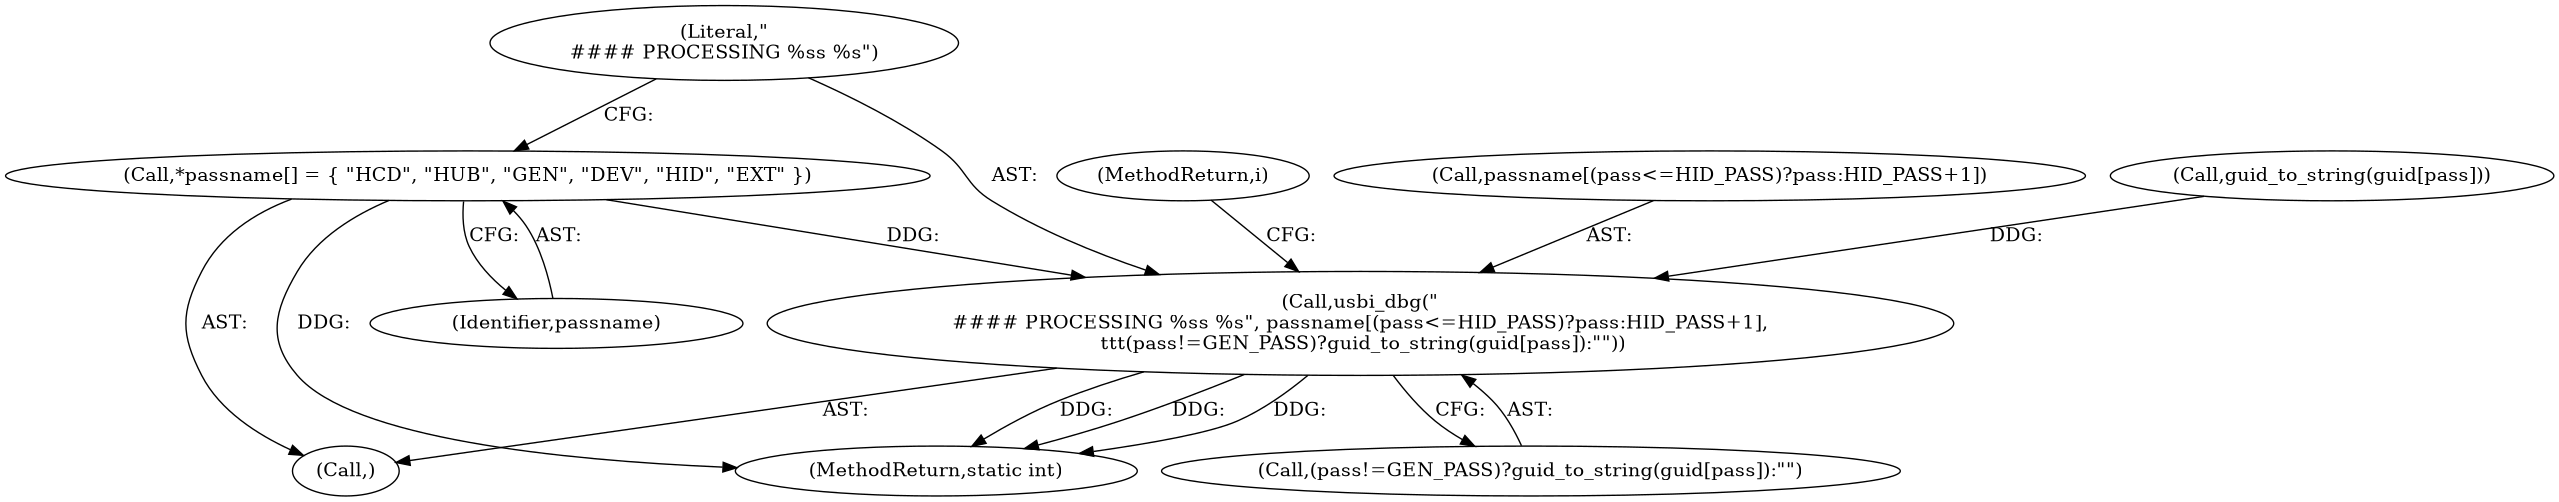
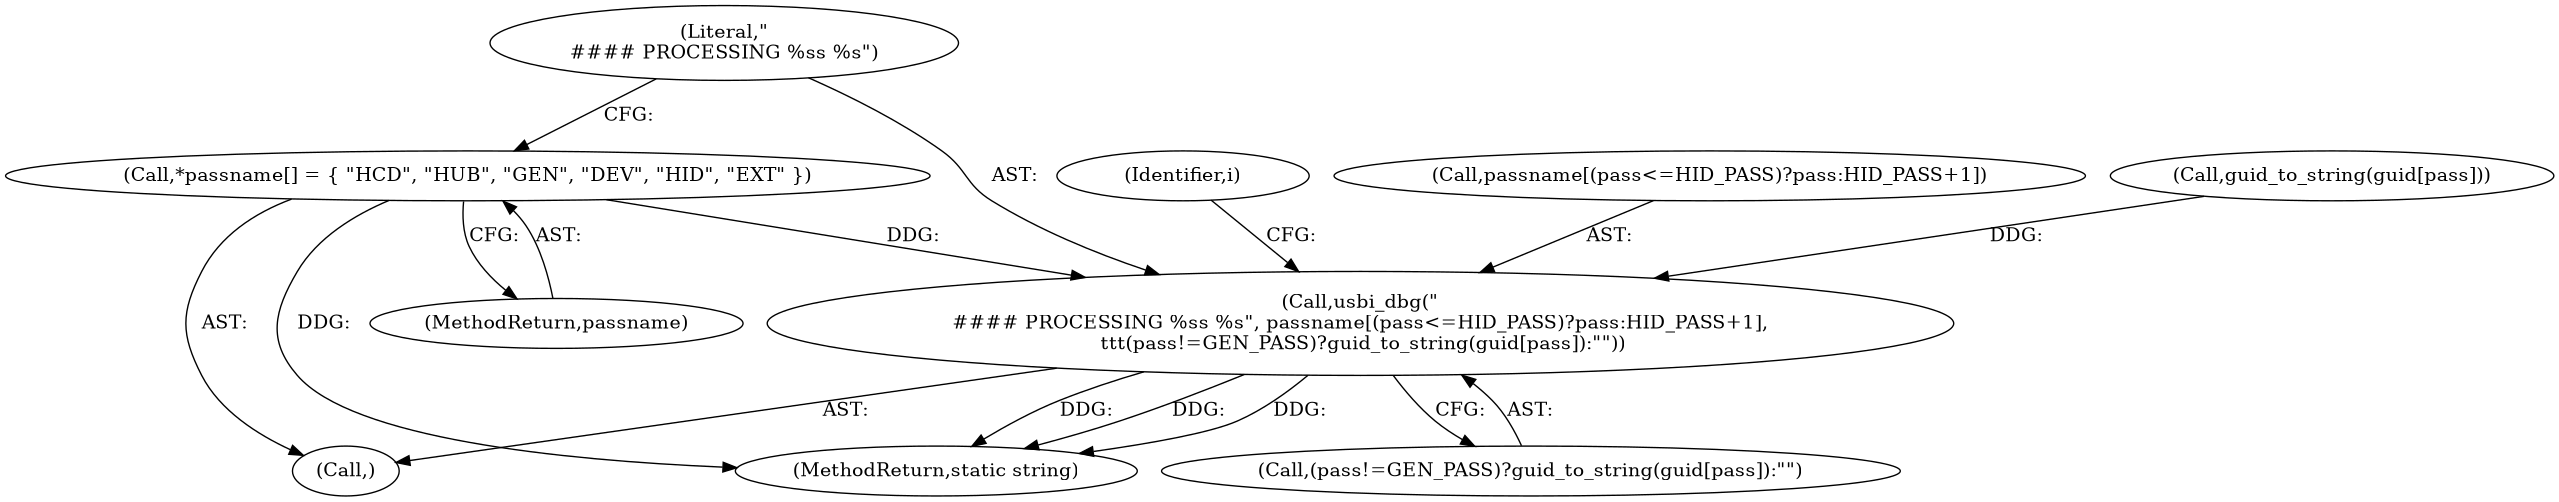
(1183, 176) -> (1183, 176)
(557, 323) -> (557, 323)
(936, 471) -> (936, 471)
